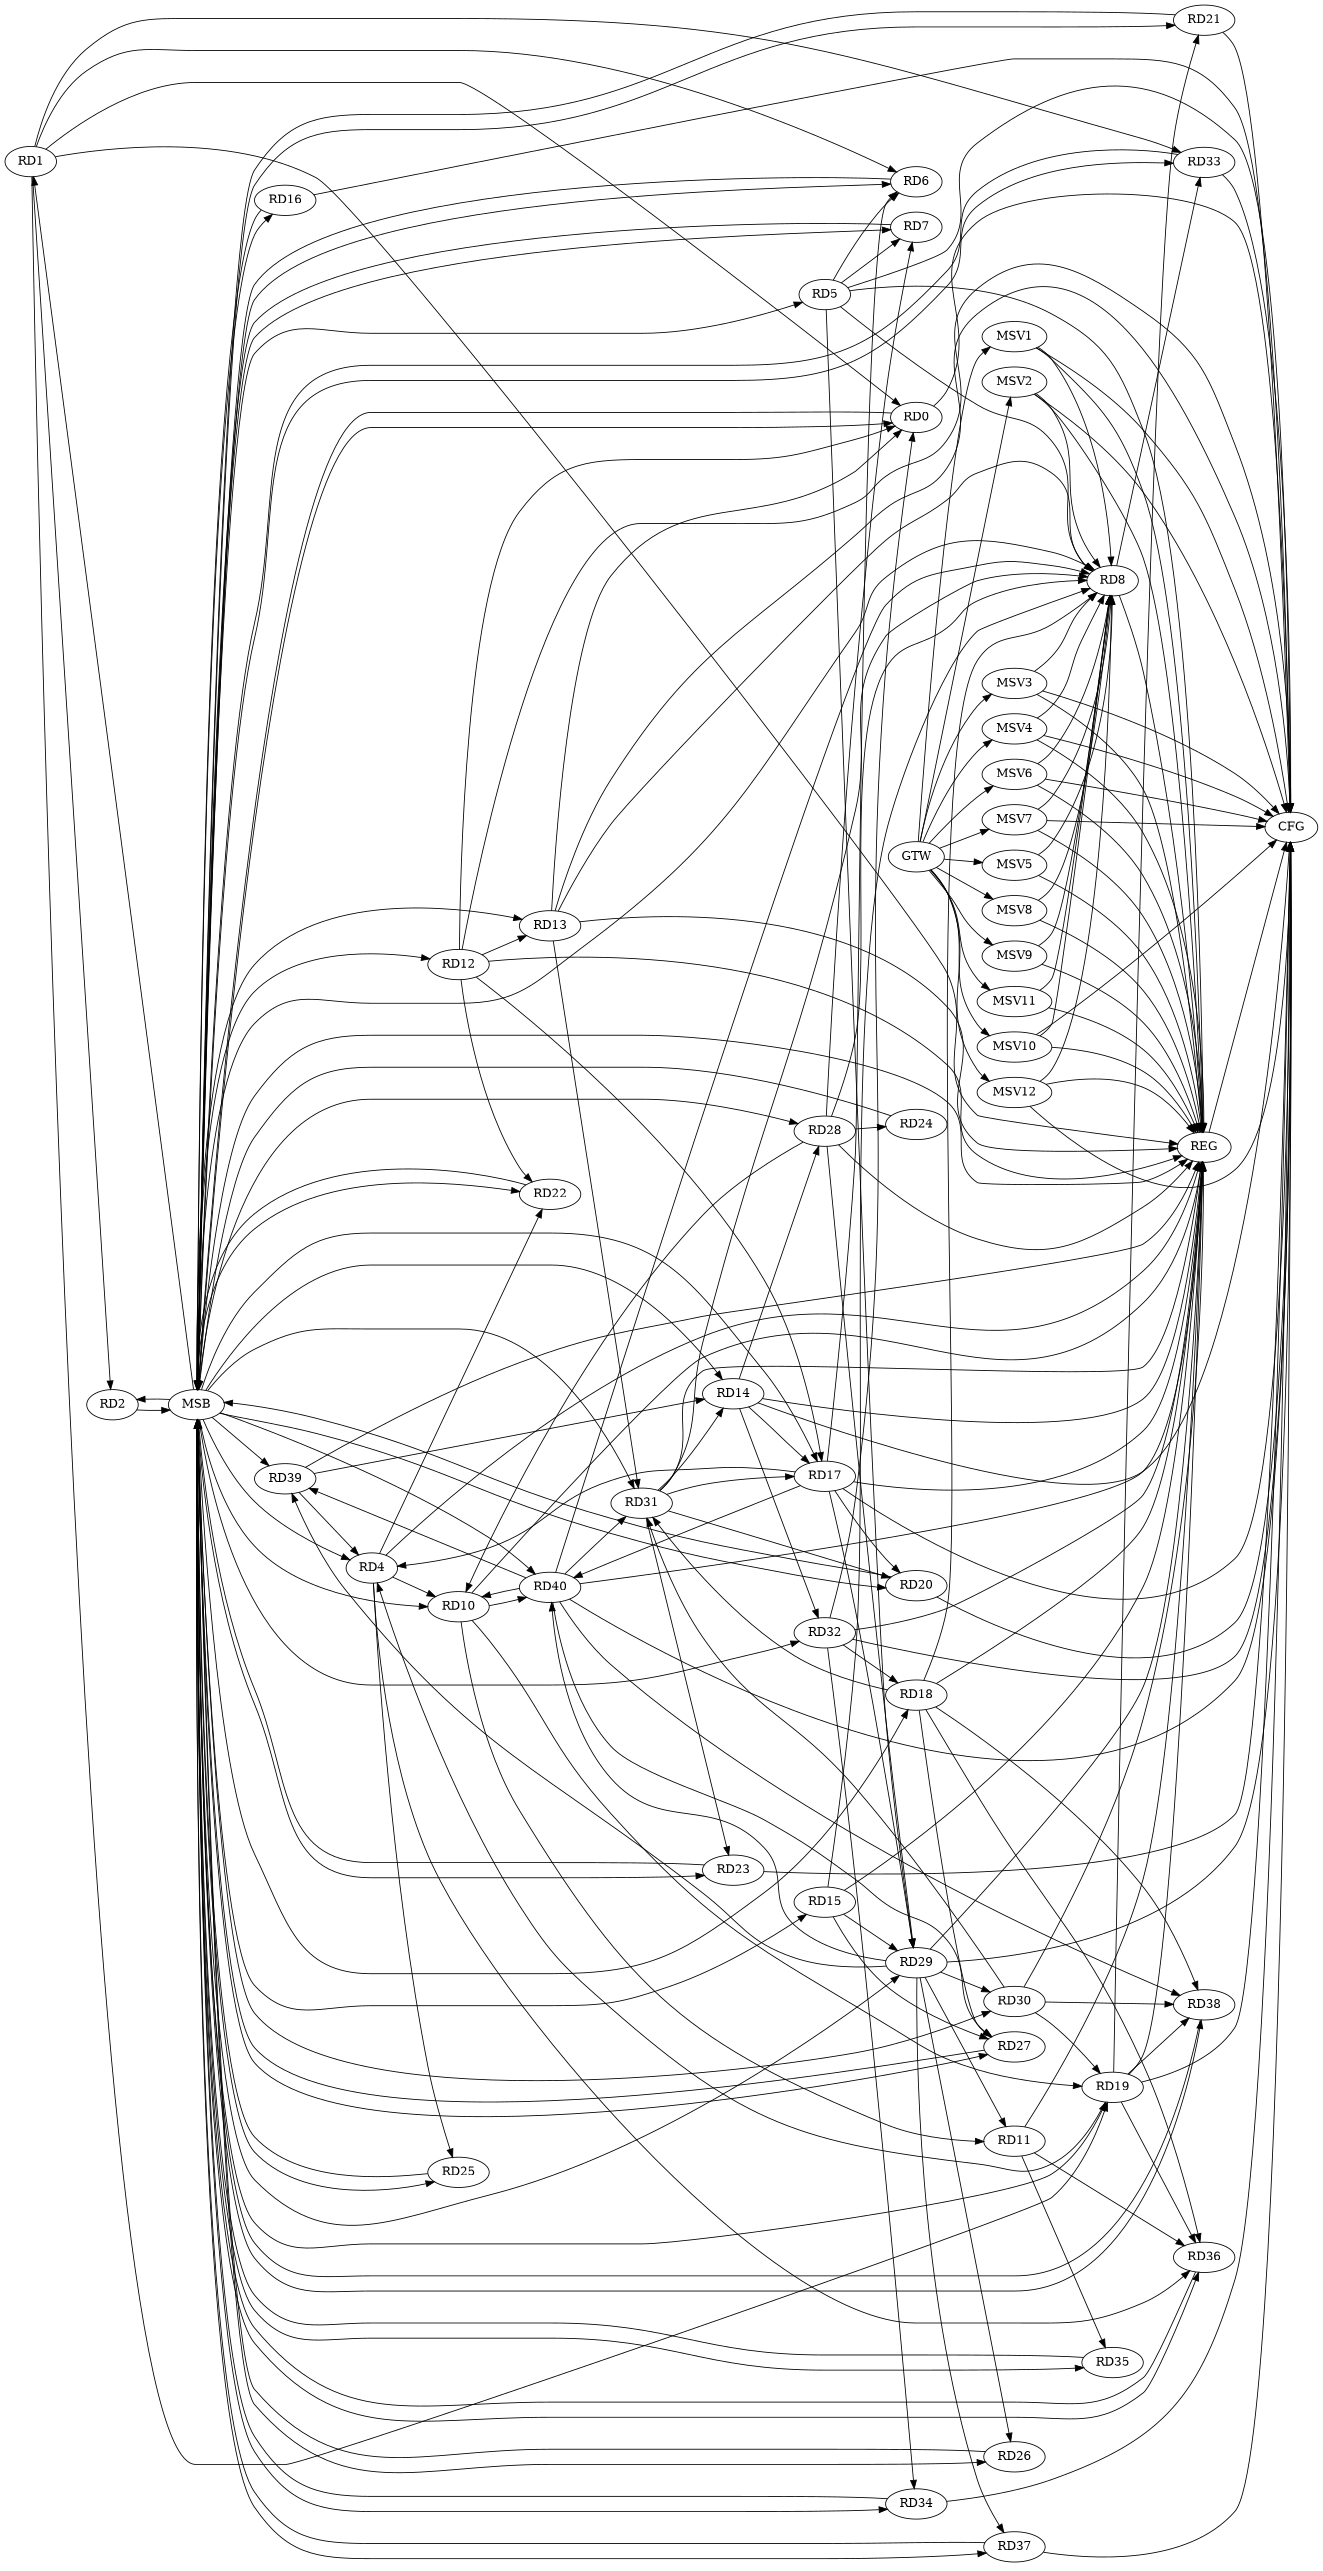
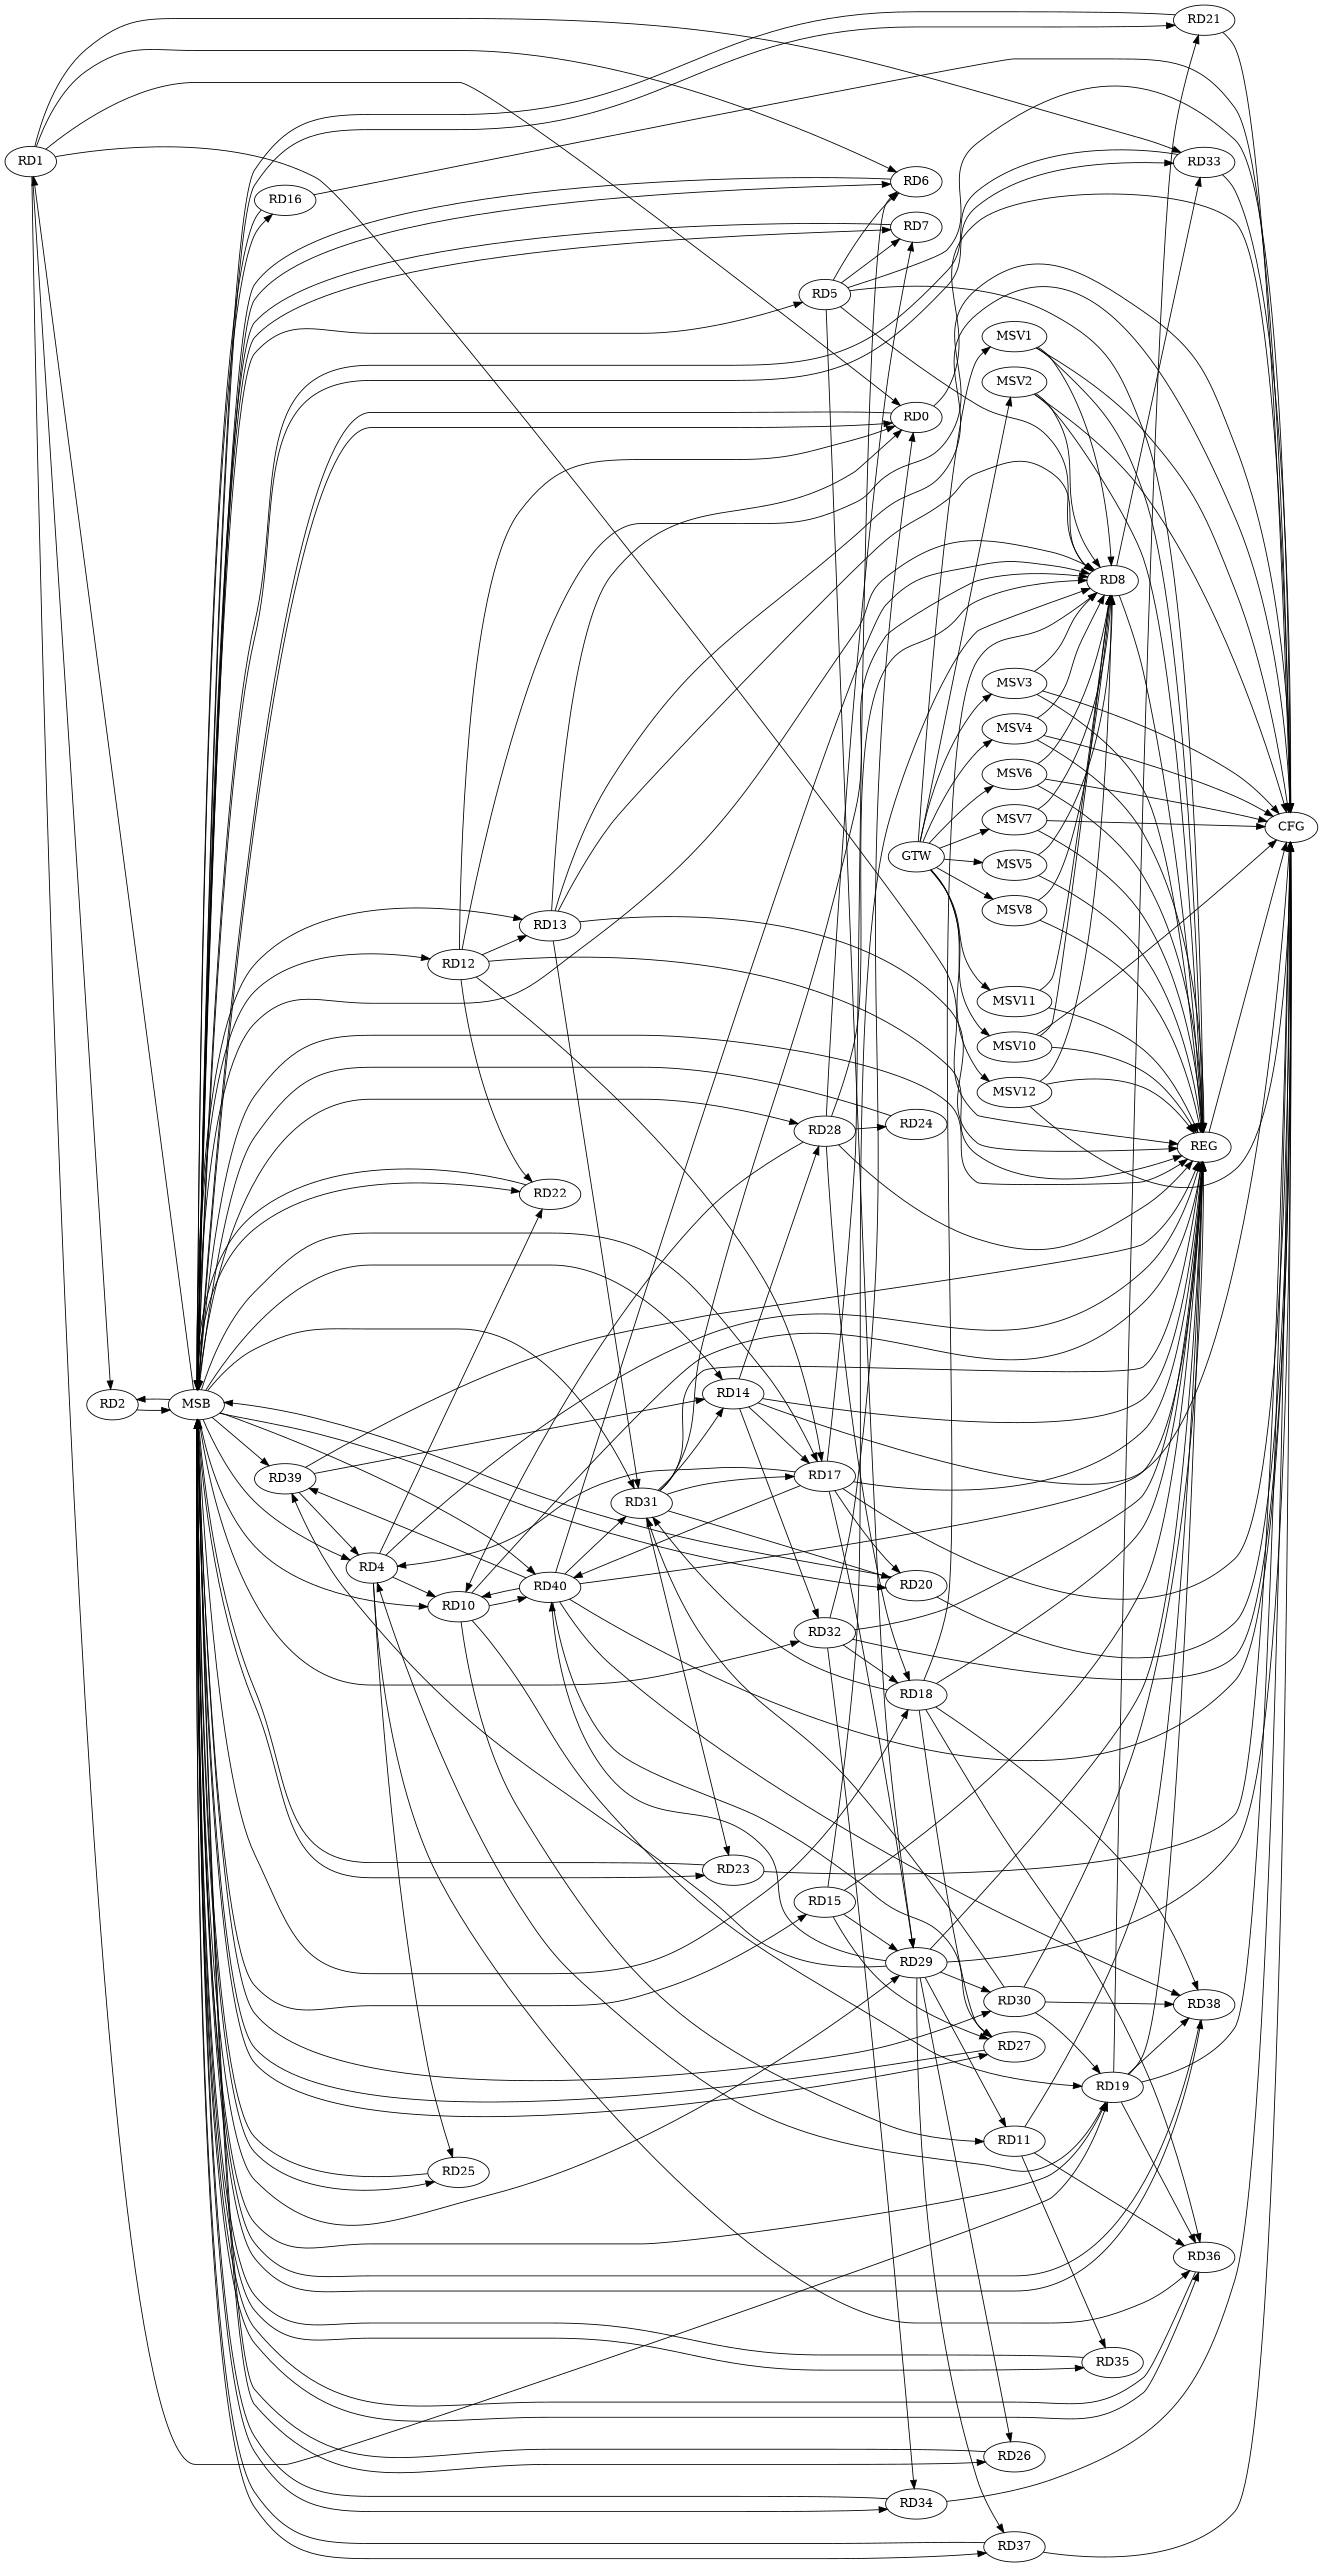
(1014, 956) -> none
(869, 1563) -> (850, 1399)
